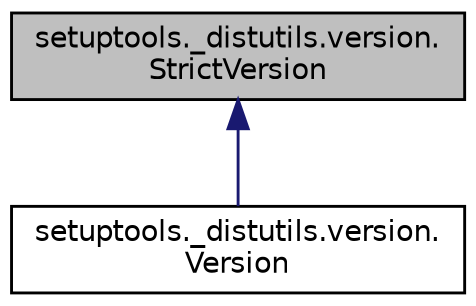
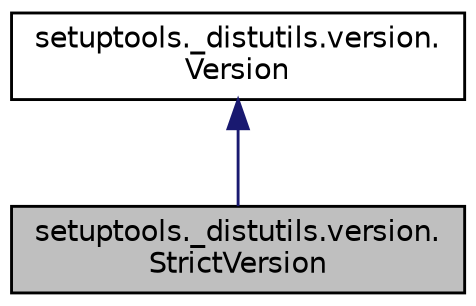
(238, 168) -> (238, 168)
